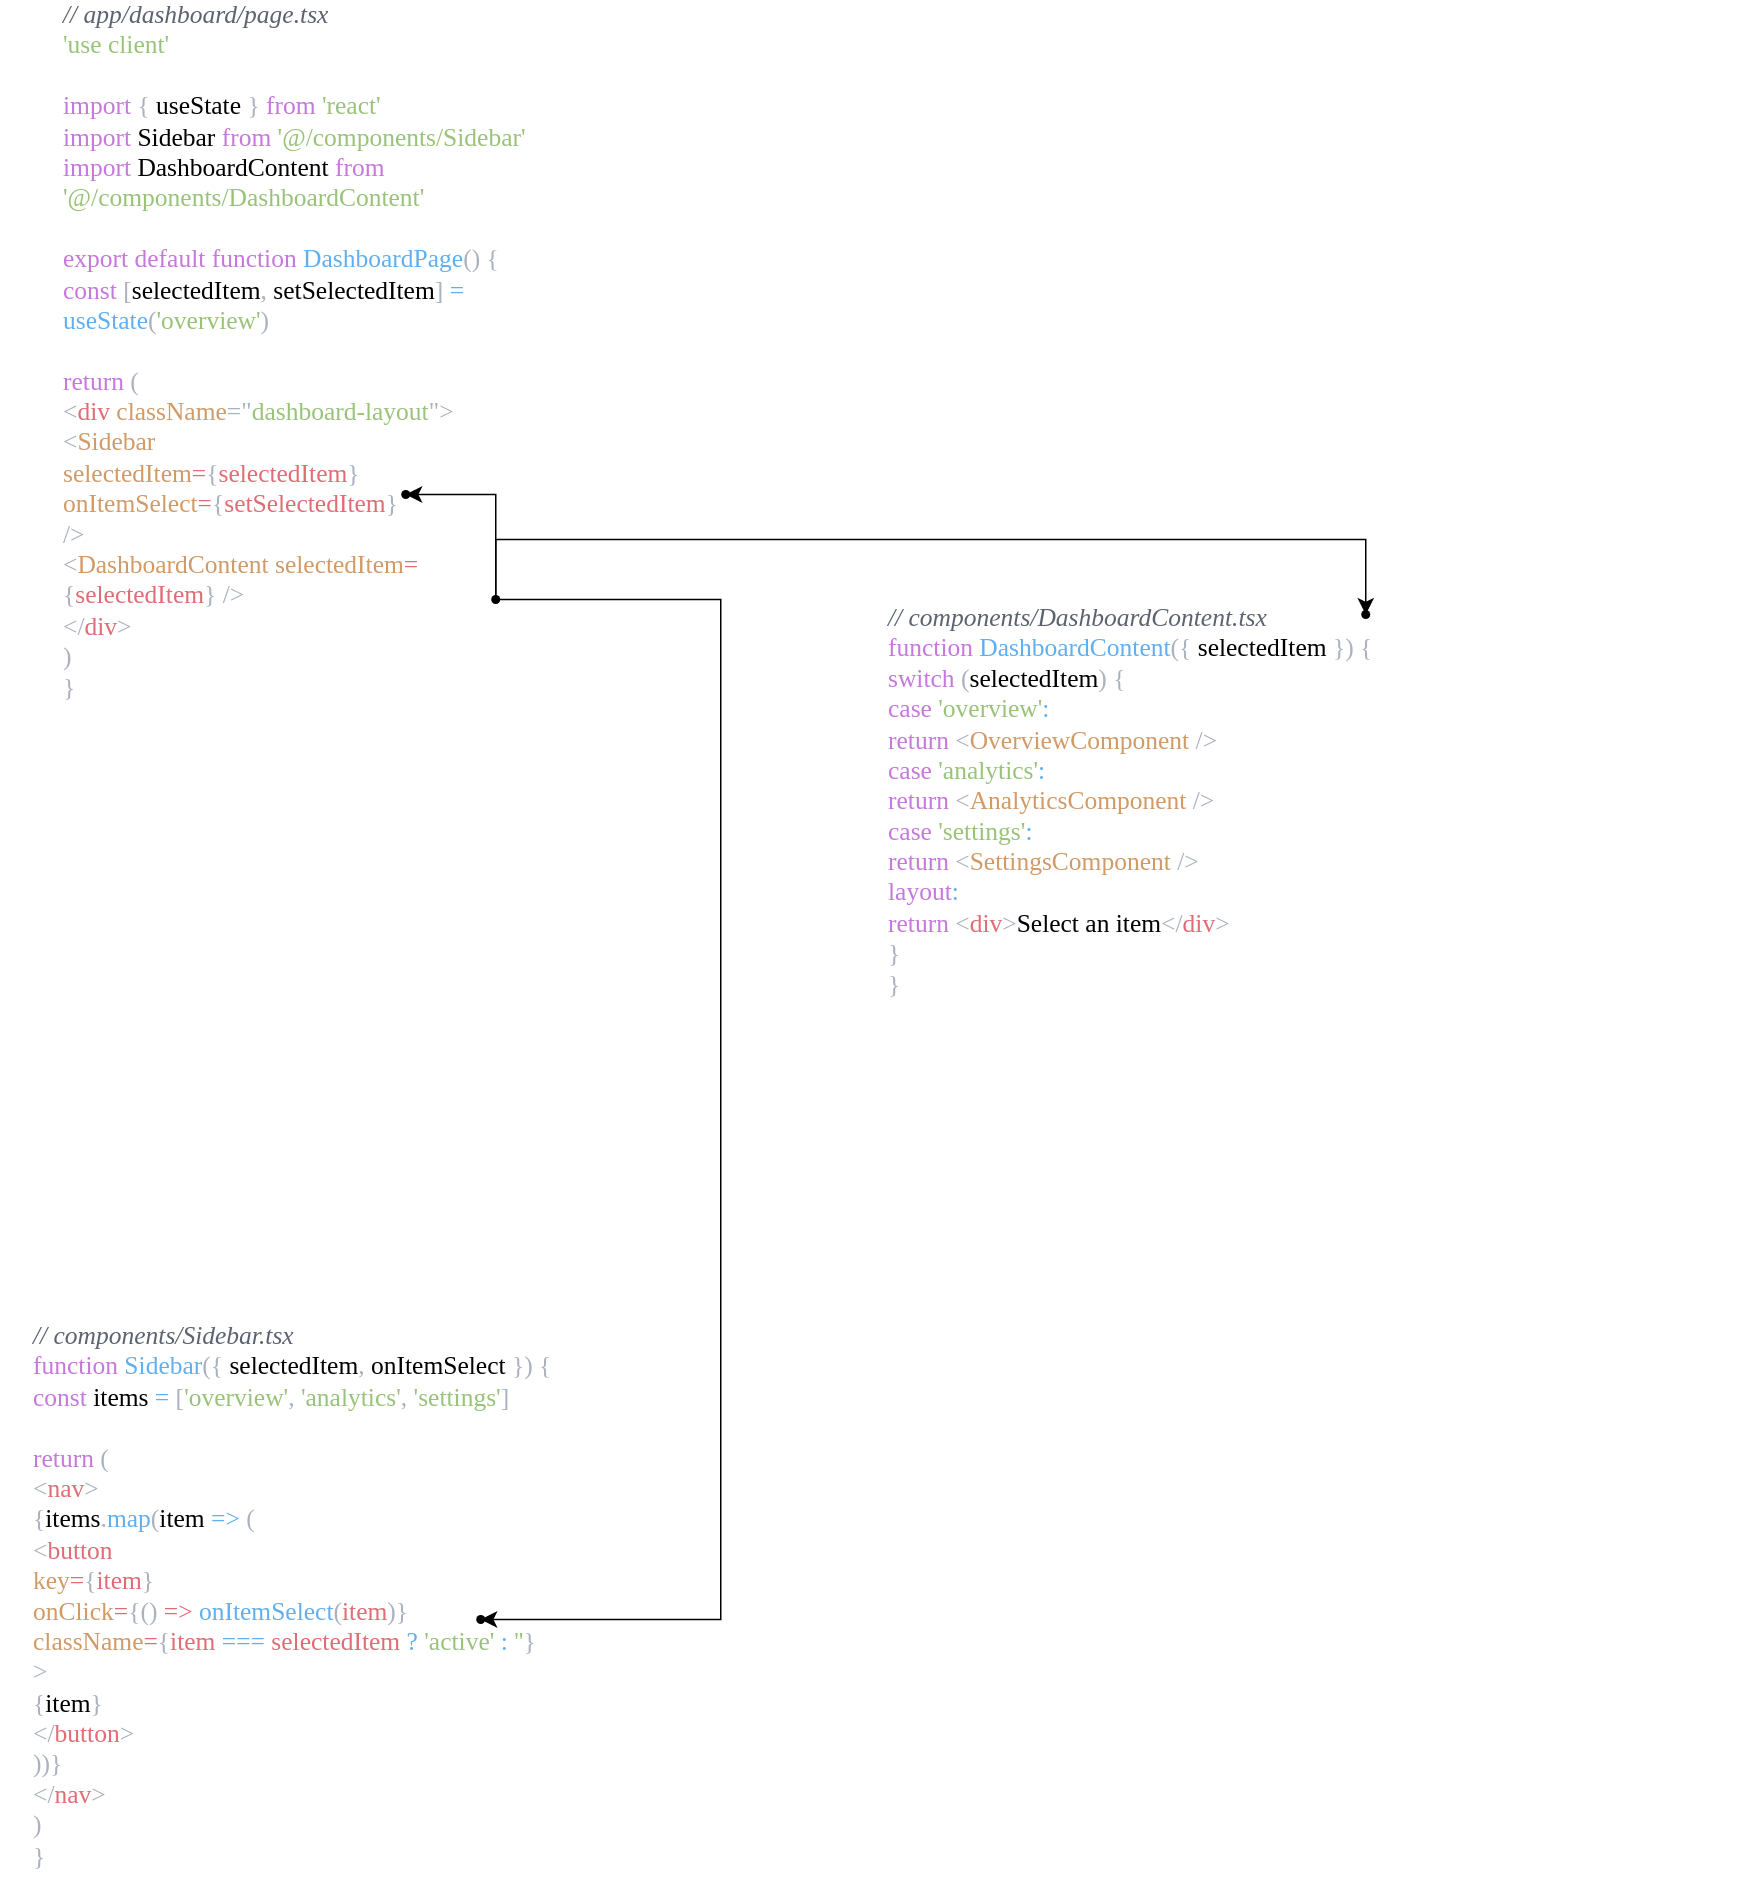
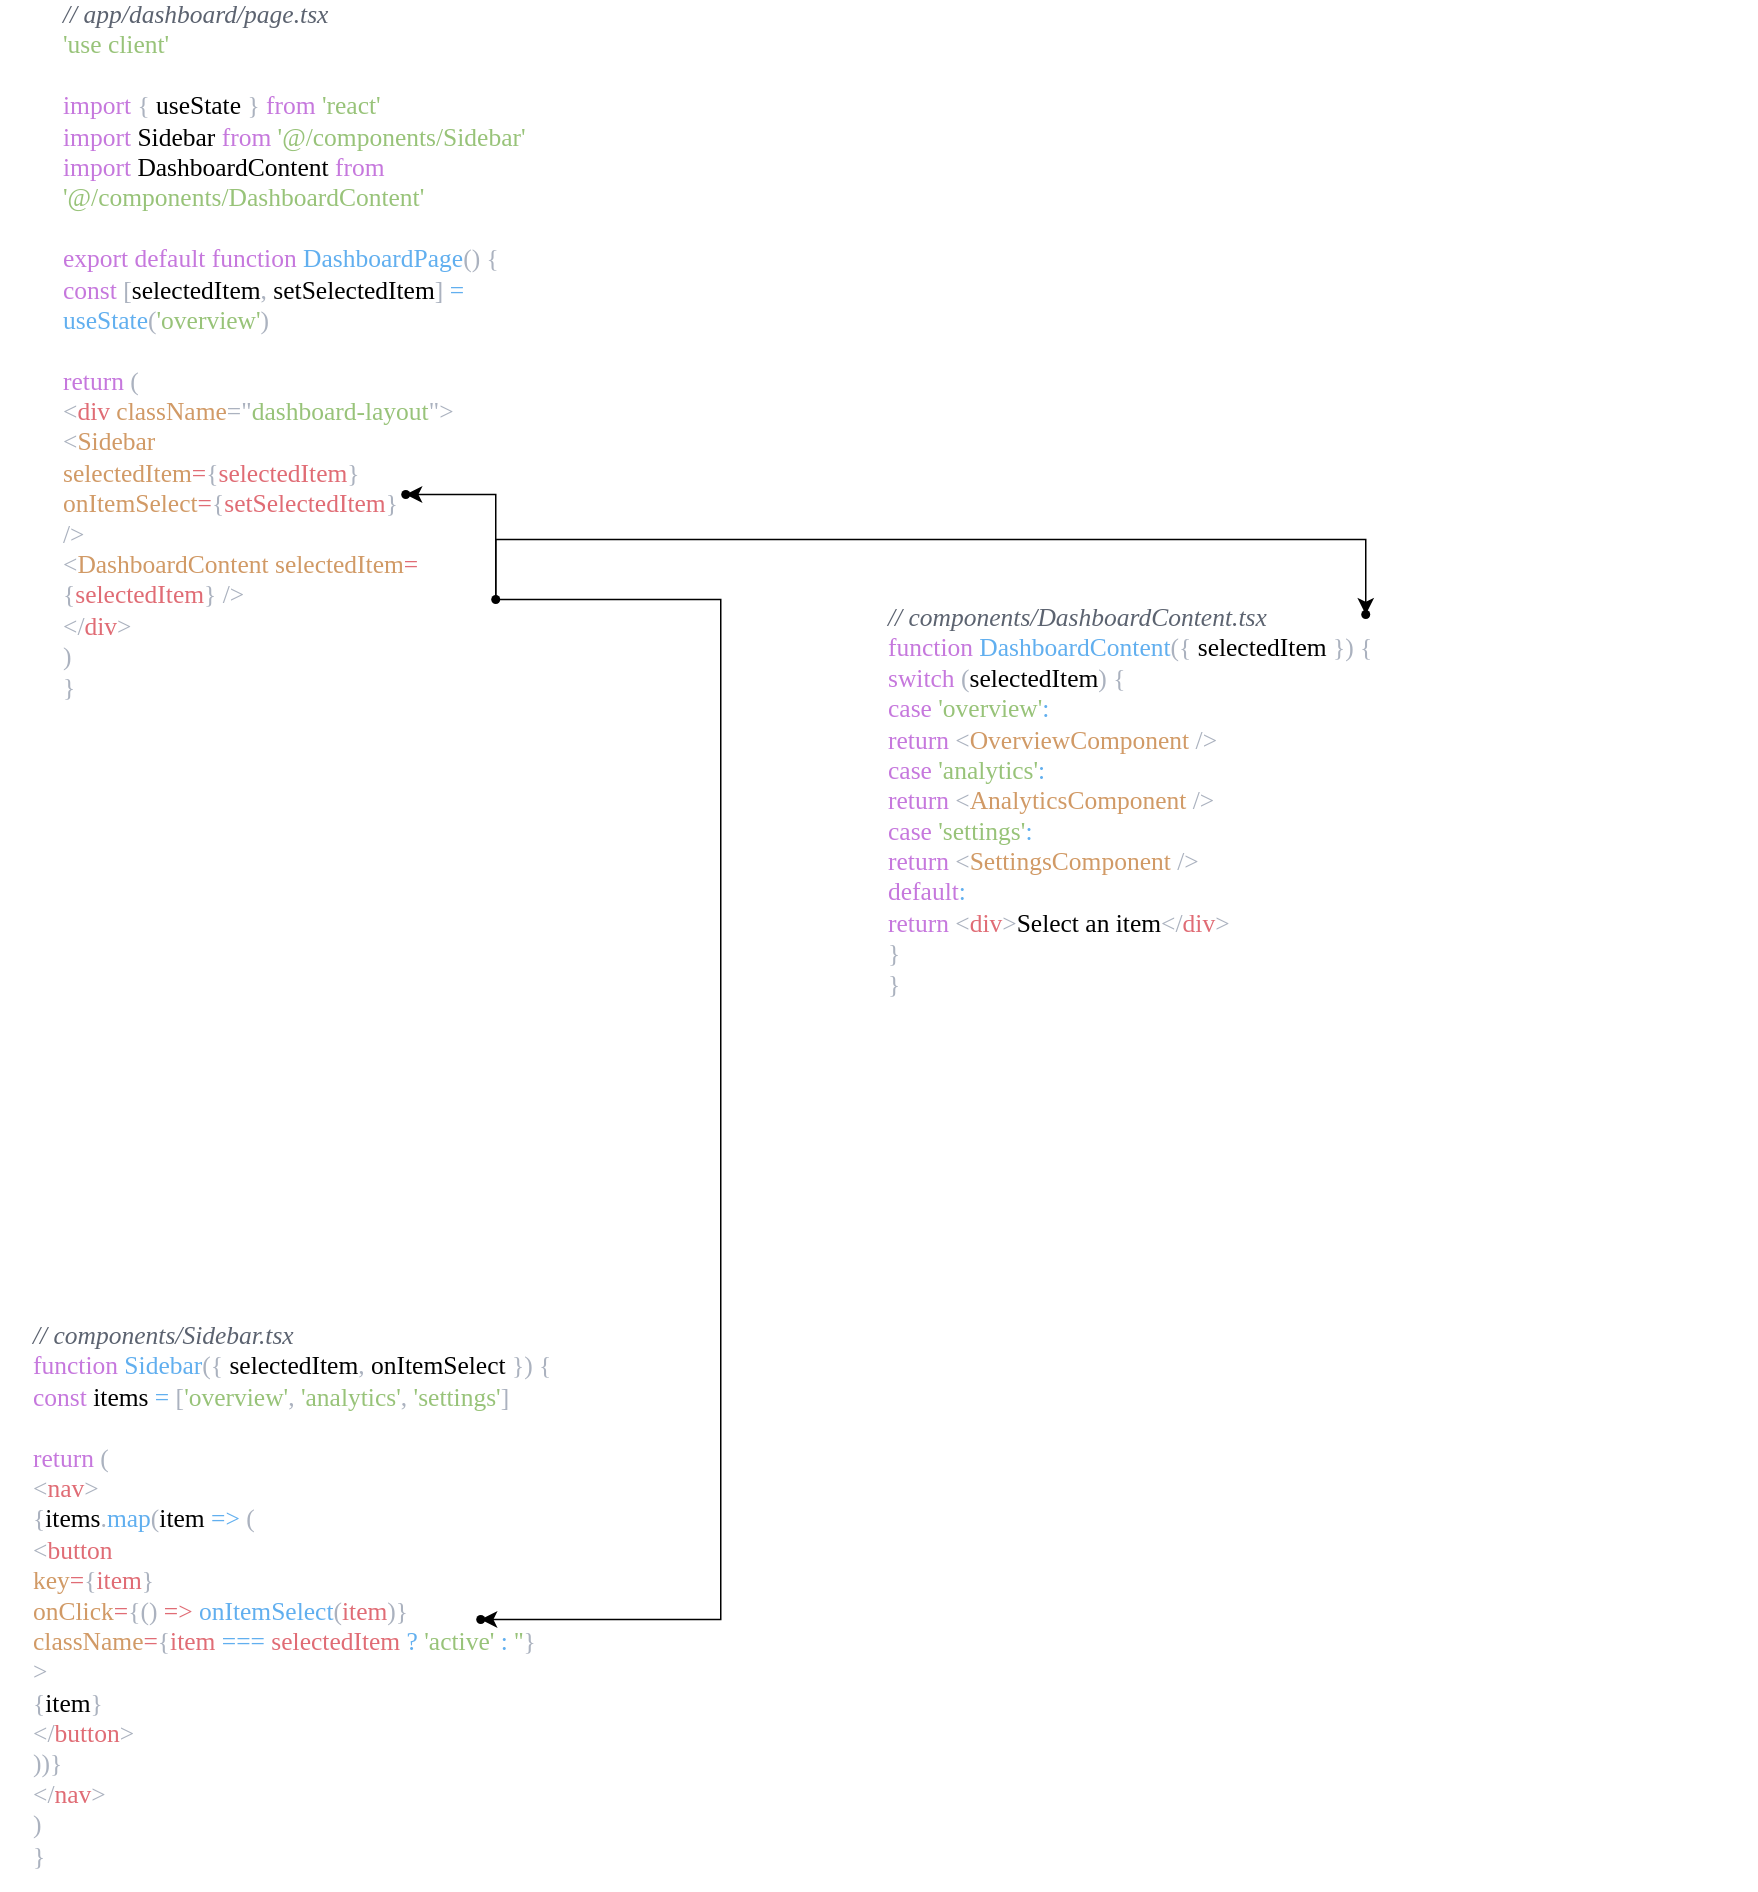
(1102, 802) -> (1102, 802)
